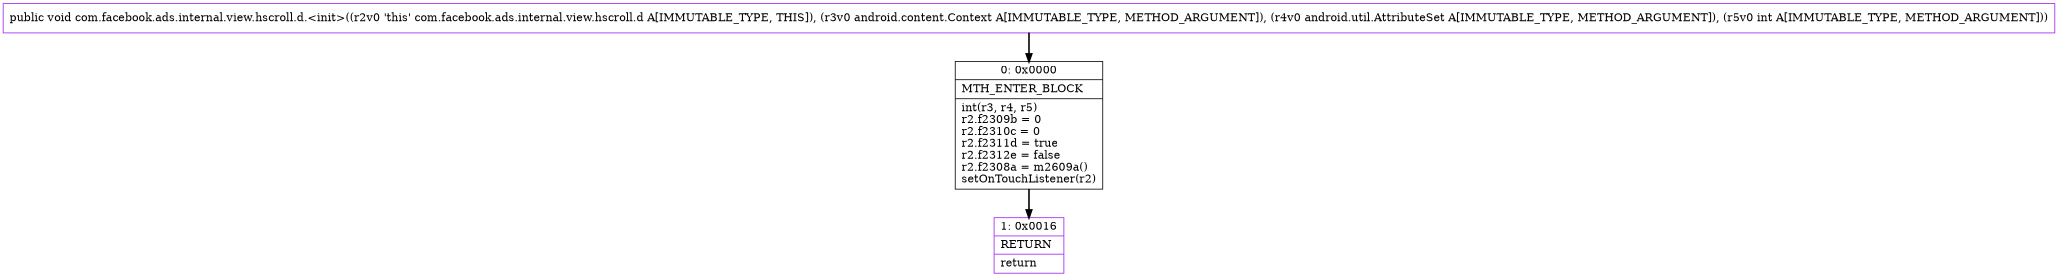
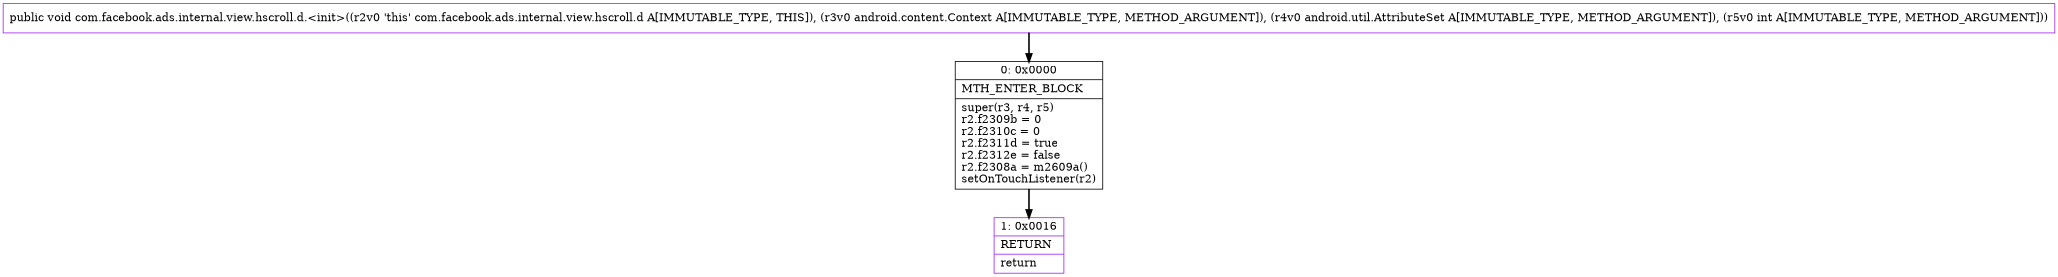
(1000, 108) -> (1008, 108)
